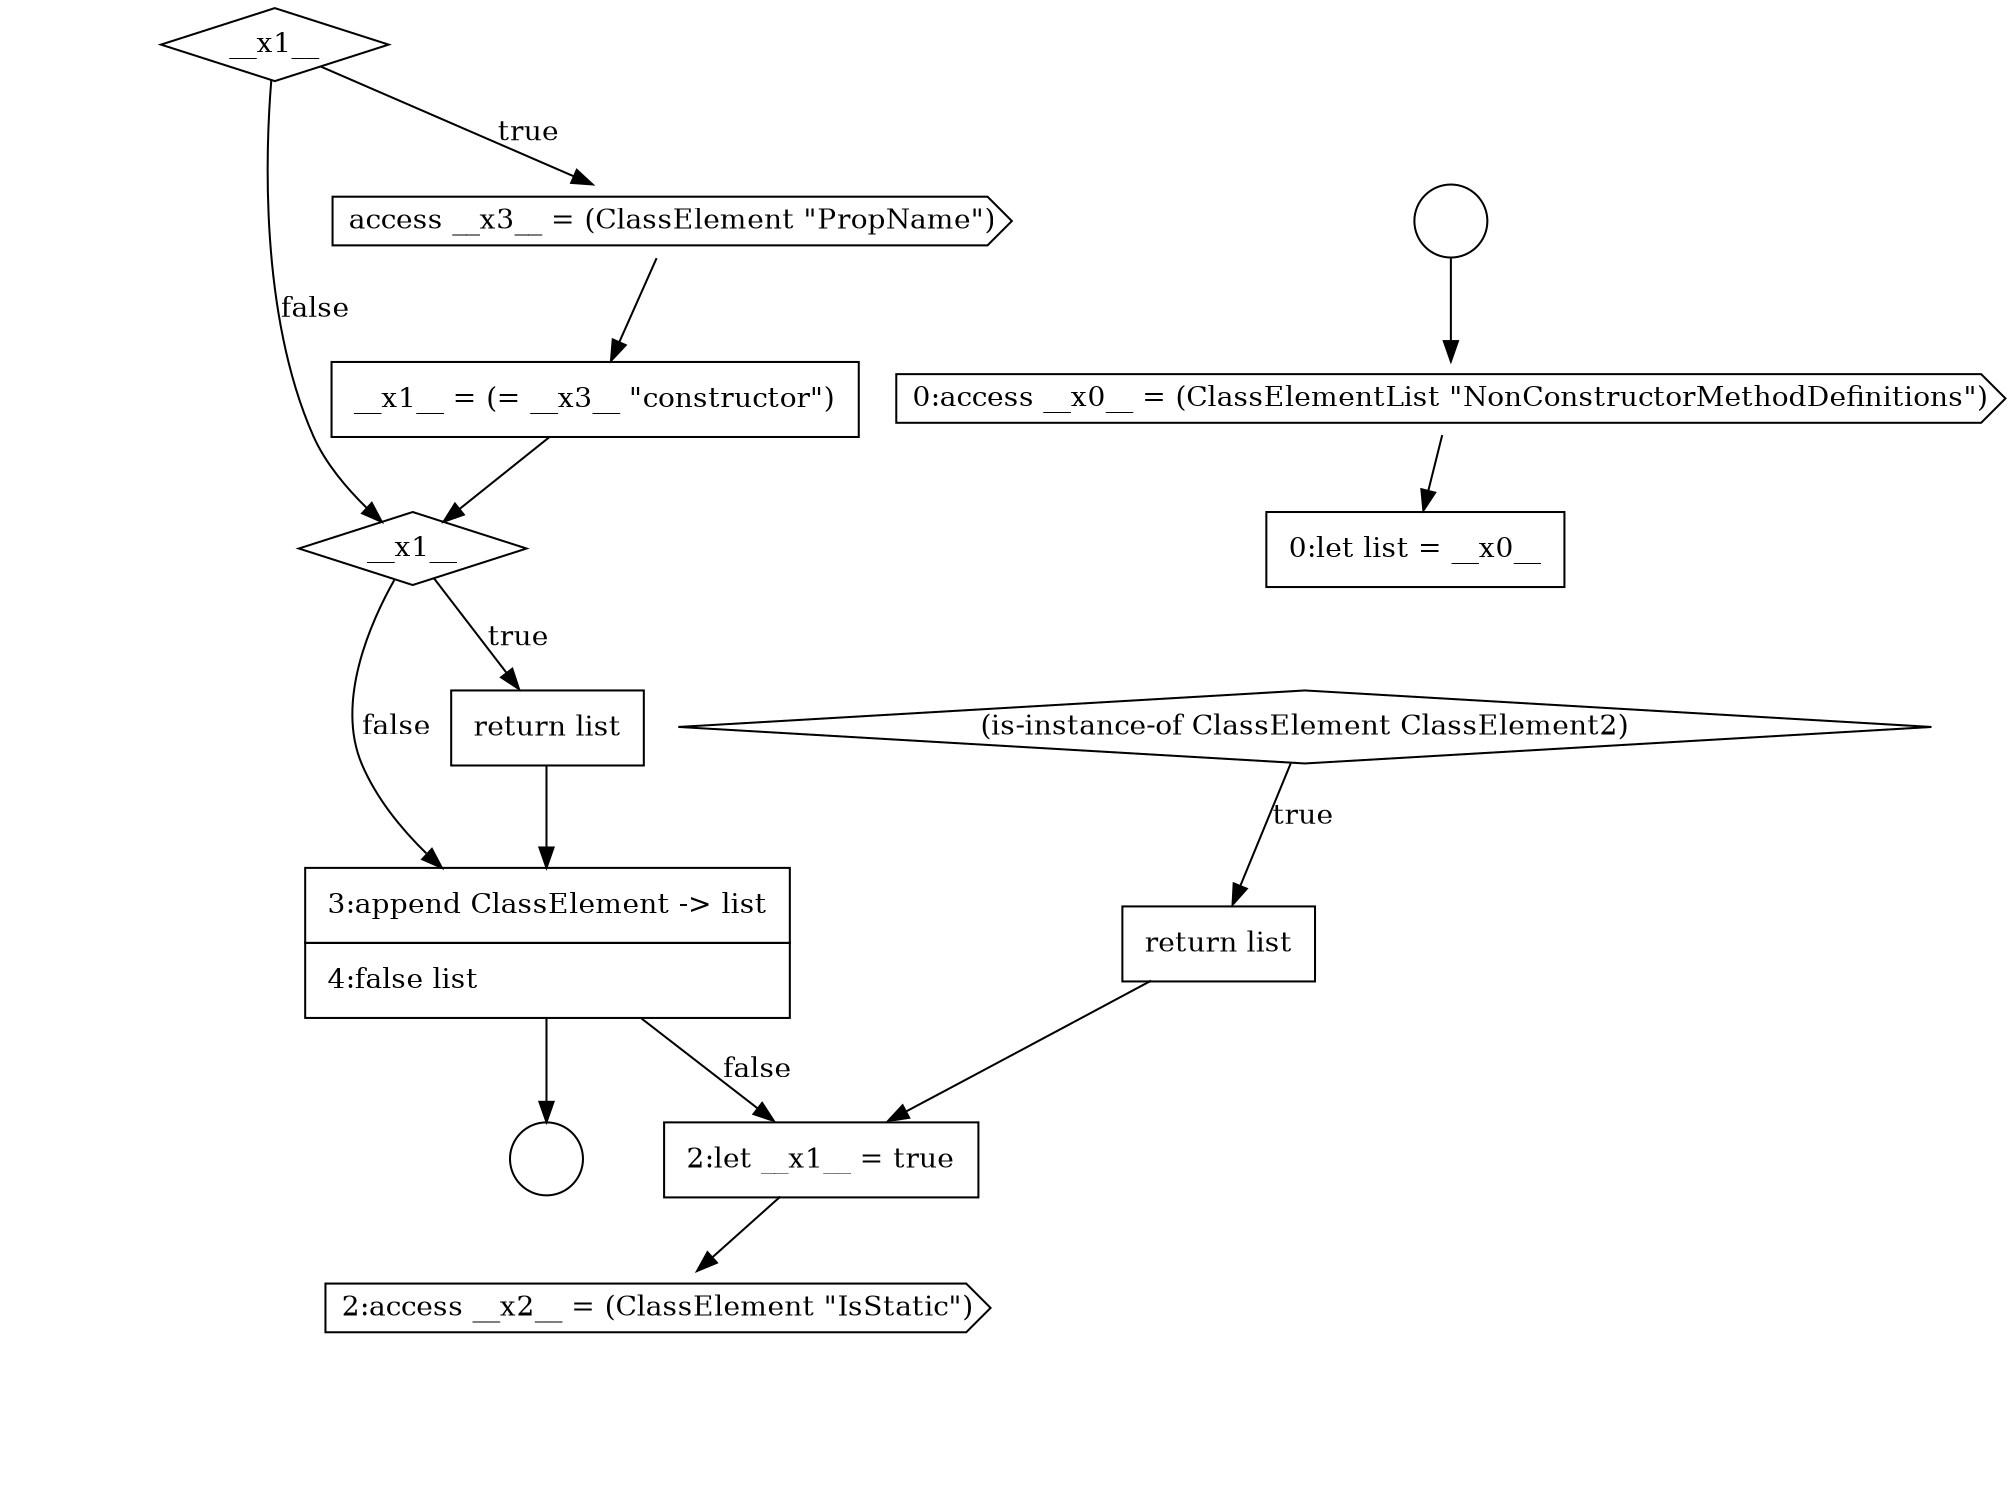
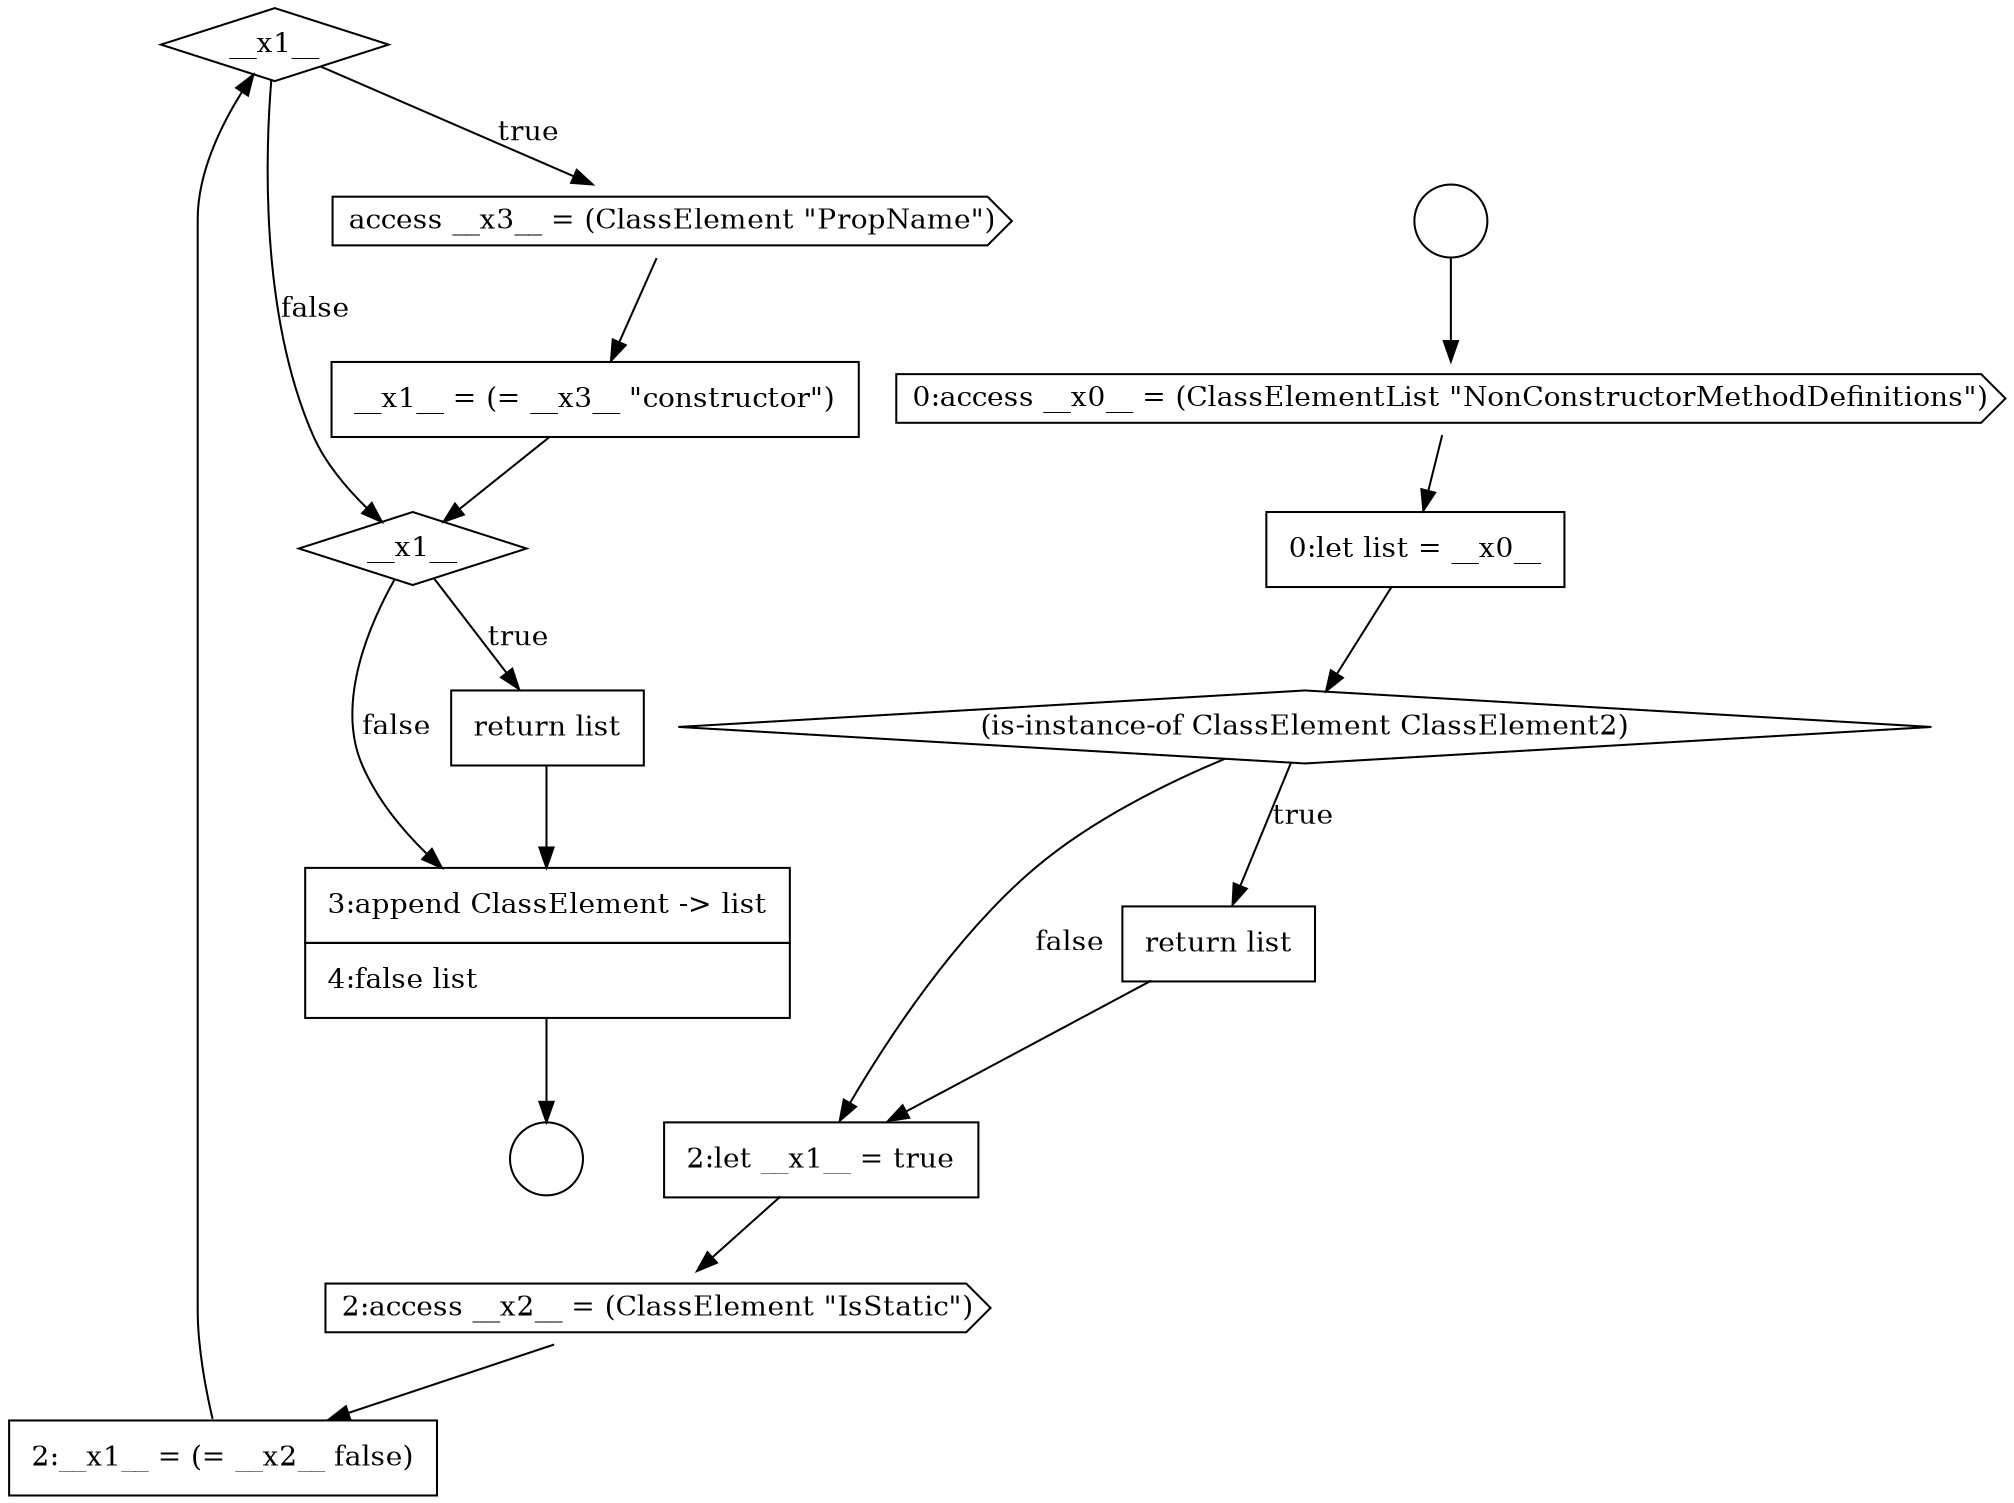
none -> (1364, 630)
(700, 1063) -> (1006, 895)
none -> (222, 1457)
